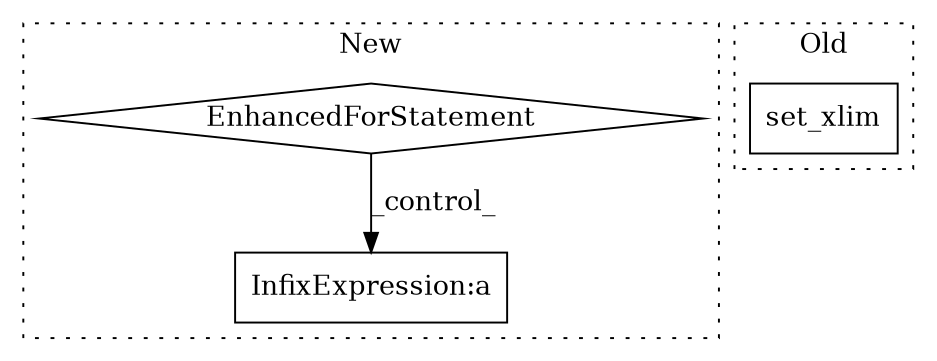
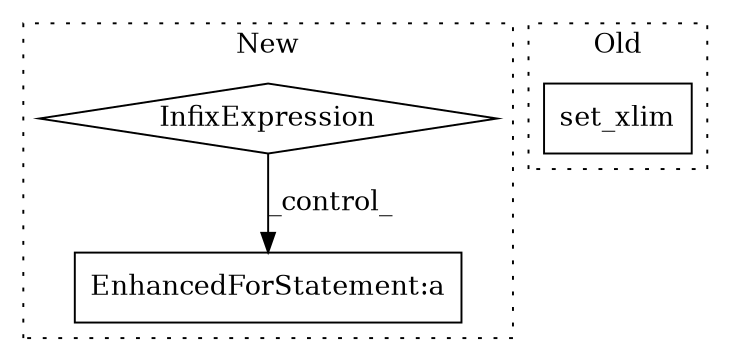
(371, 119) -> (268, 119)
(371, 288) -> (268, 288)
